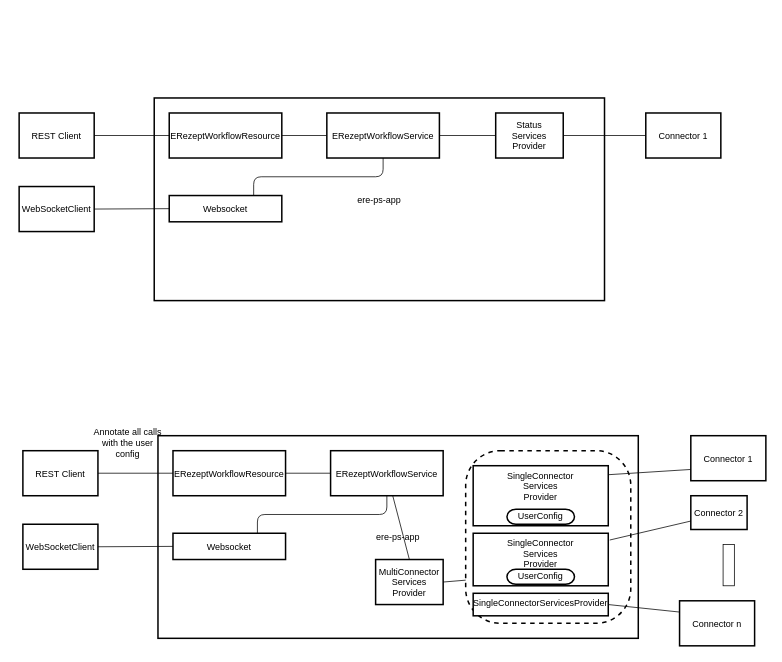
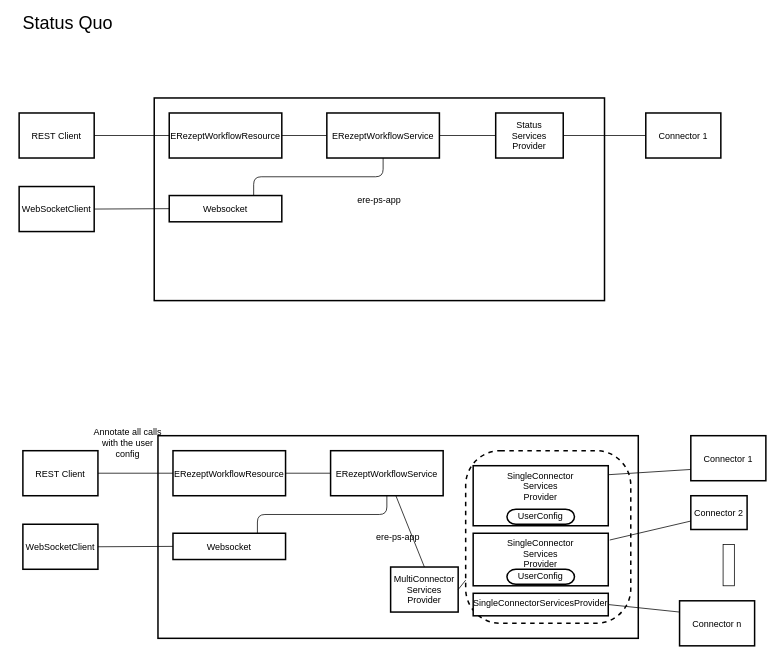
none -> (68, 23)
(409, 582) -> (424, 589)
